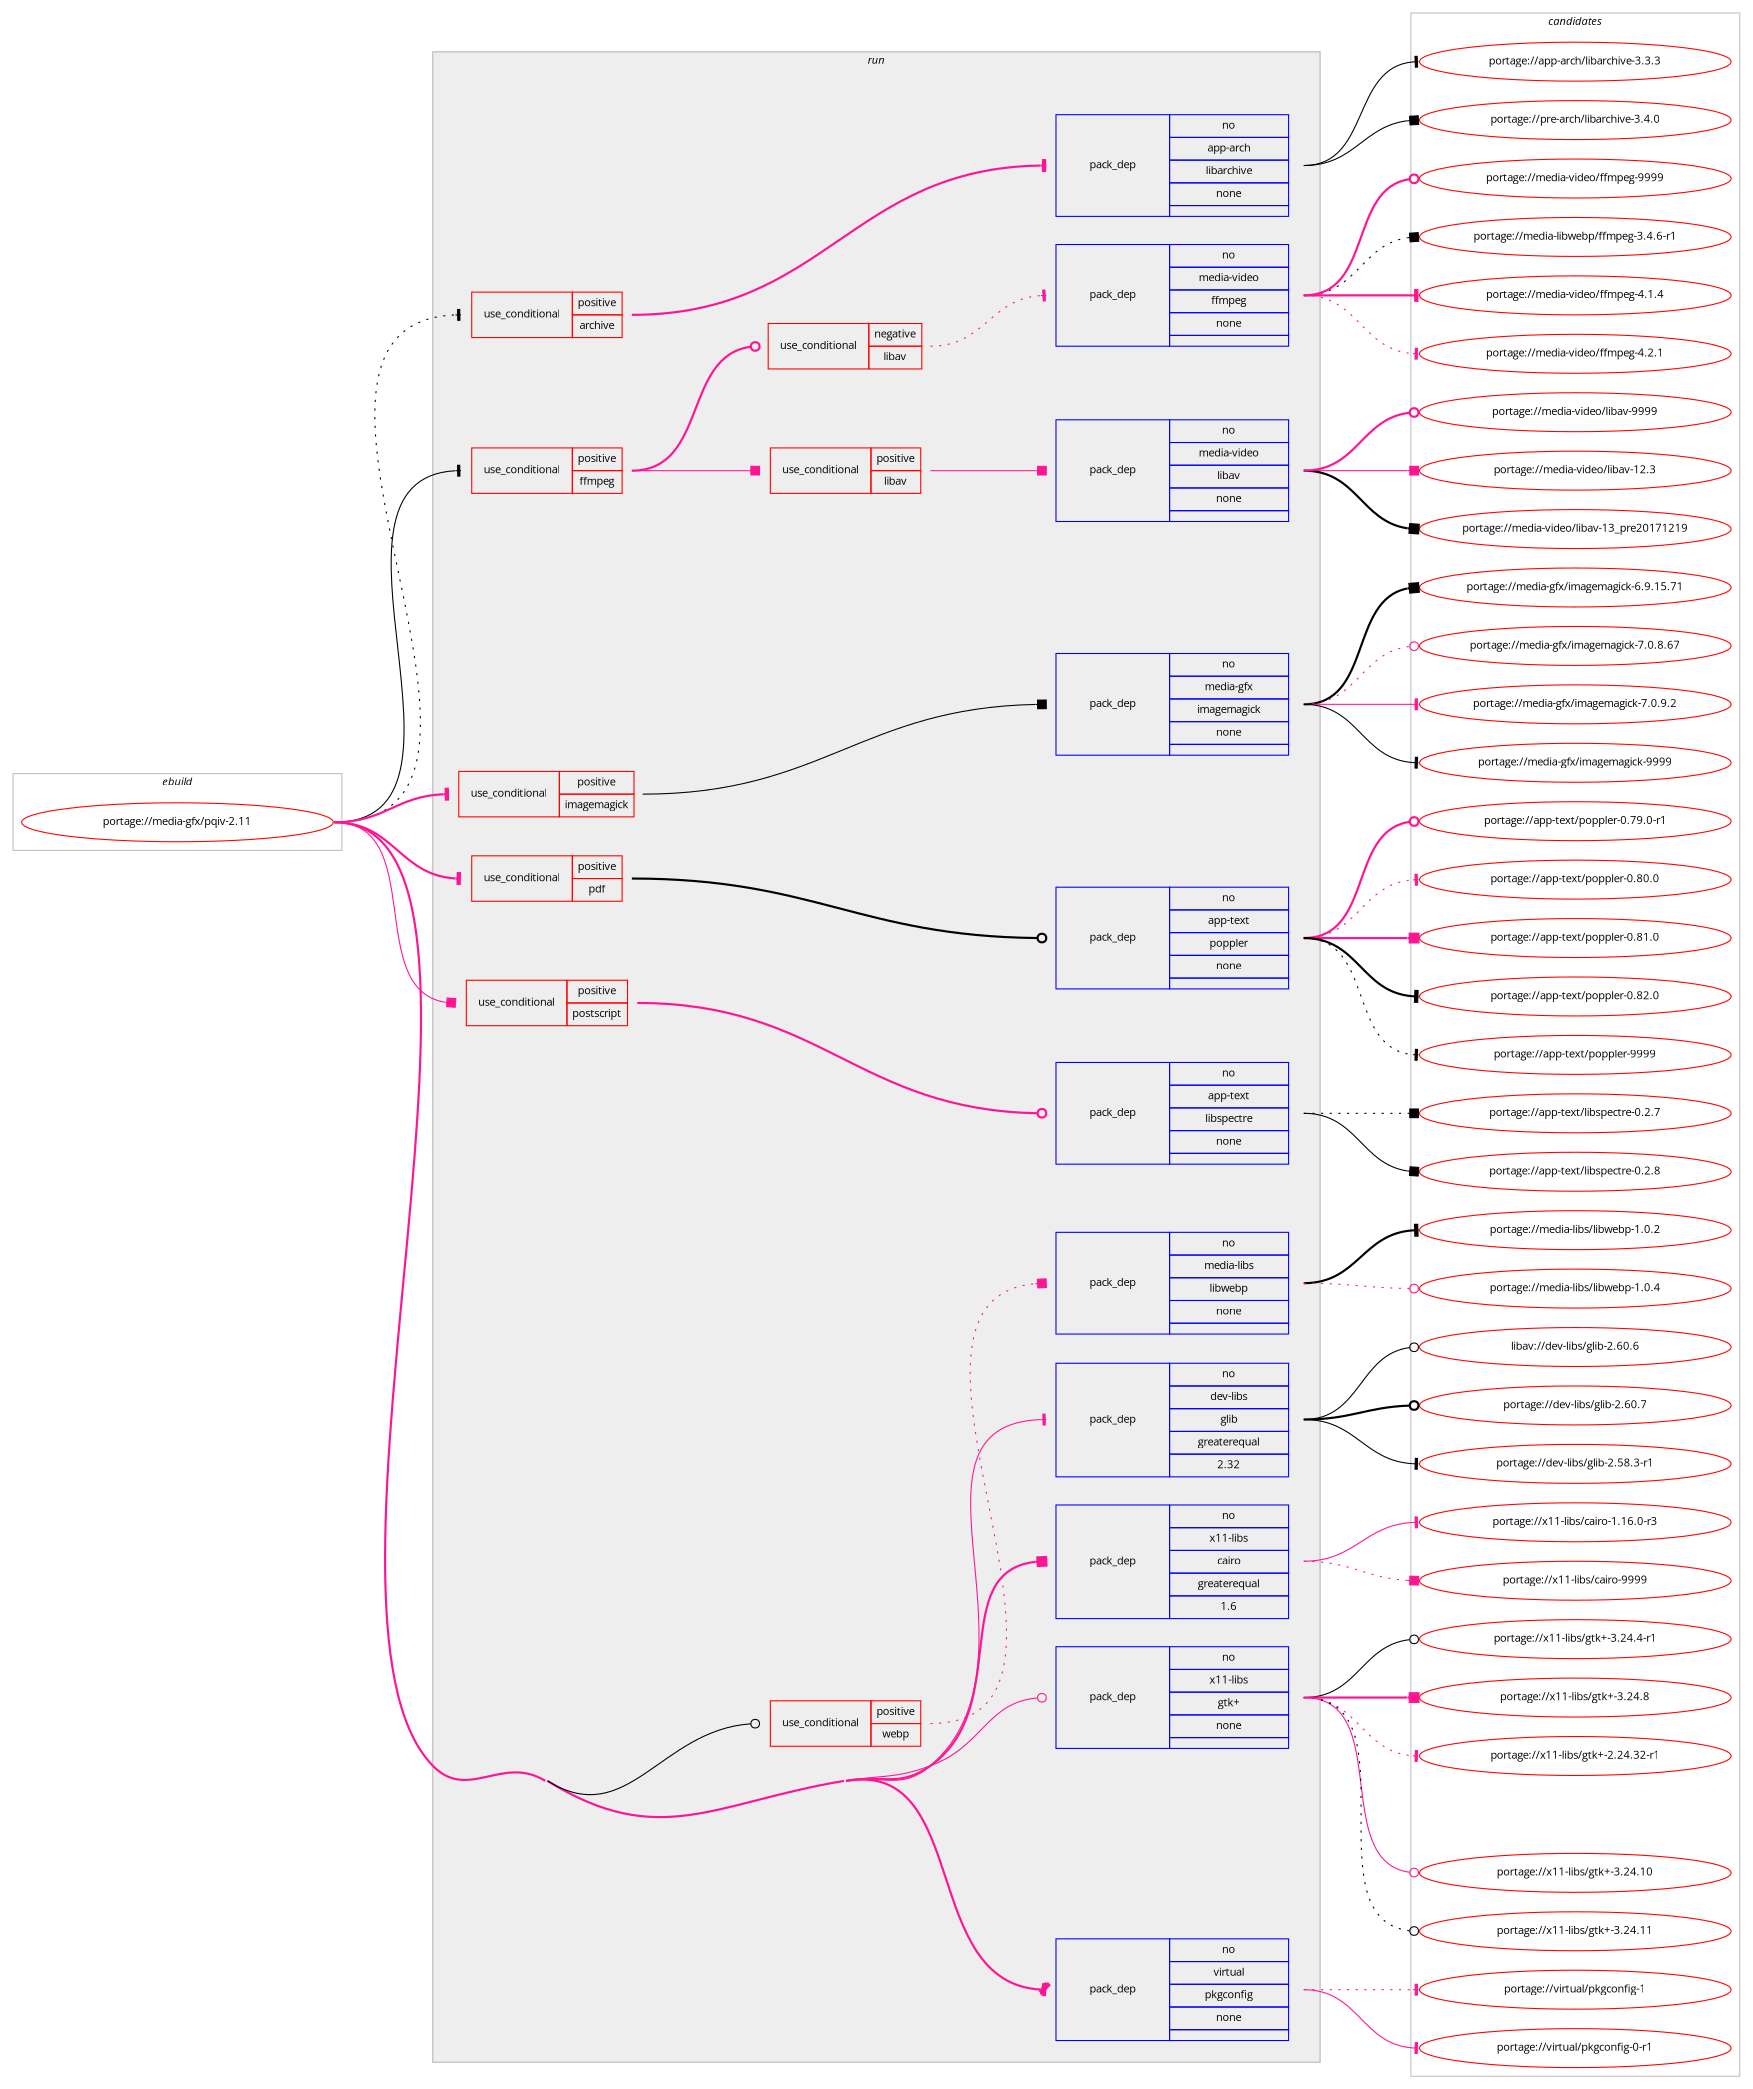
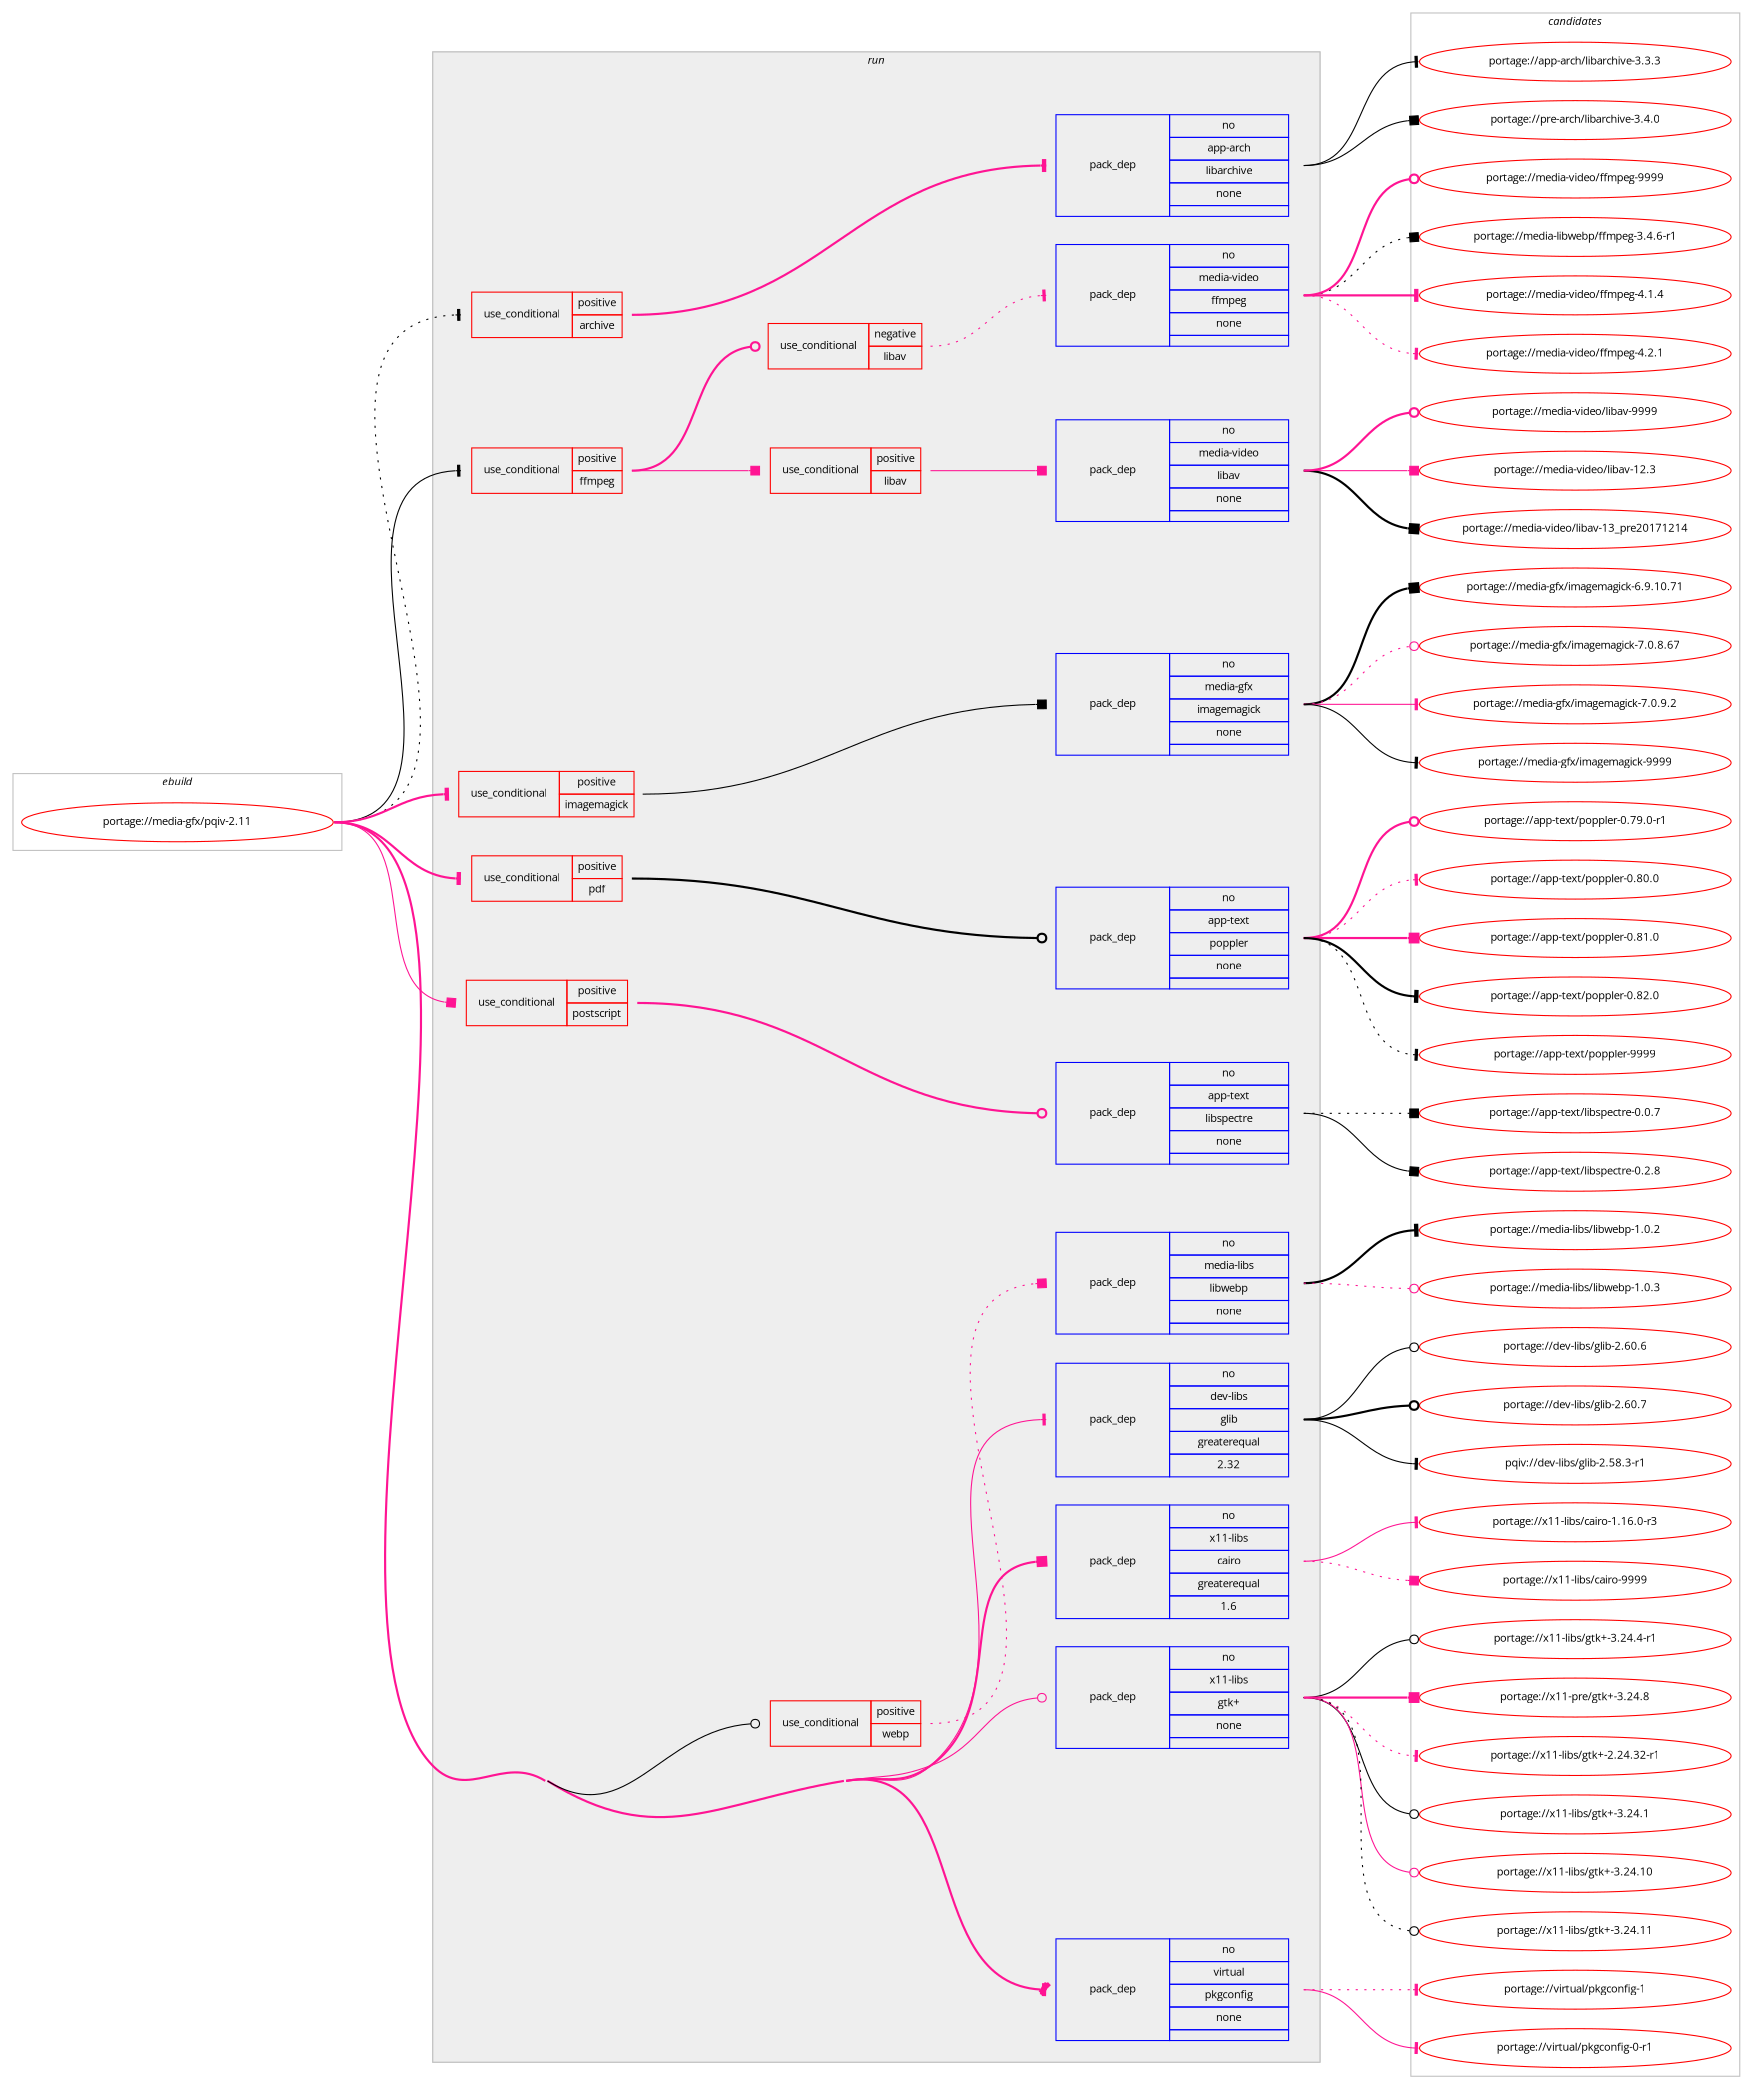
(1575, 529) -> (1575, 529)
(1575, 587) -> (1575, 587)
(1575, 1113) -> (1575, 1113)
(1575, 1289) -> (1575, 1289)
(1575, 1347) -> (1575, 1347)
(1575, 1464) -> (1575, 1464)
(1575, 1698) -> (1575, 1698)
none -> (1575, 1814)
